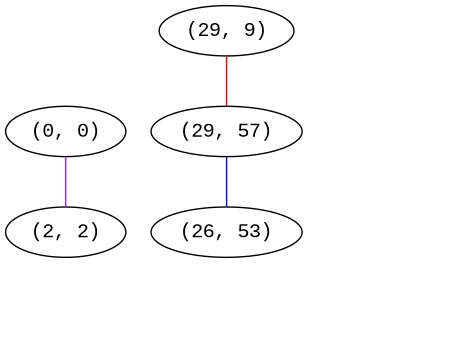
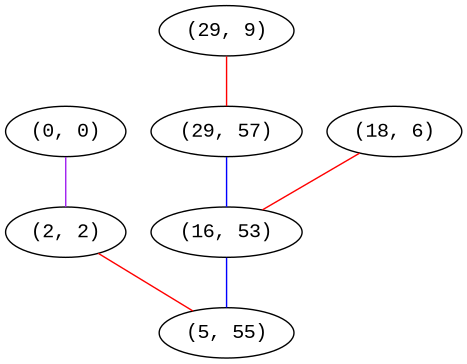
none -> (394, 131)
(227, 232) -> (227, 232)
none -> (227, 333)
